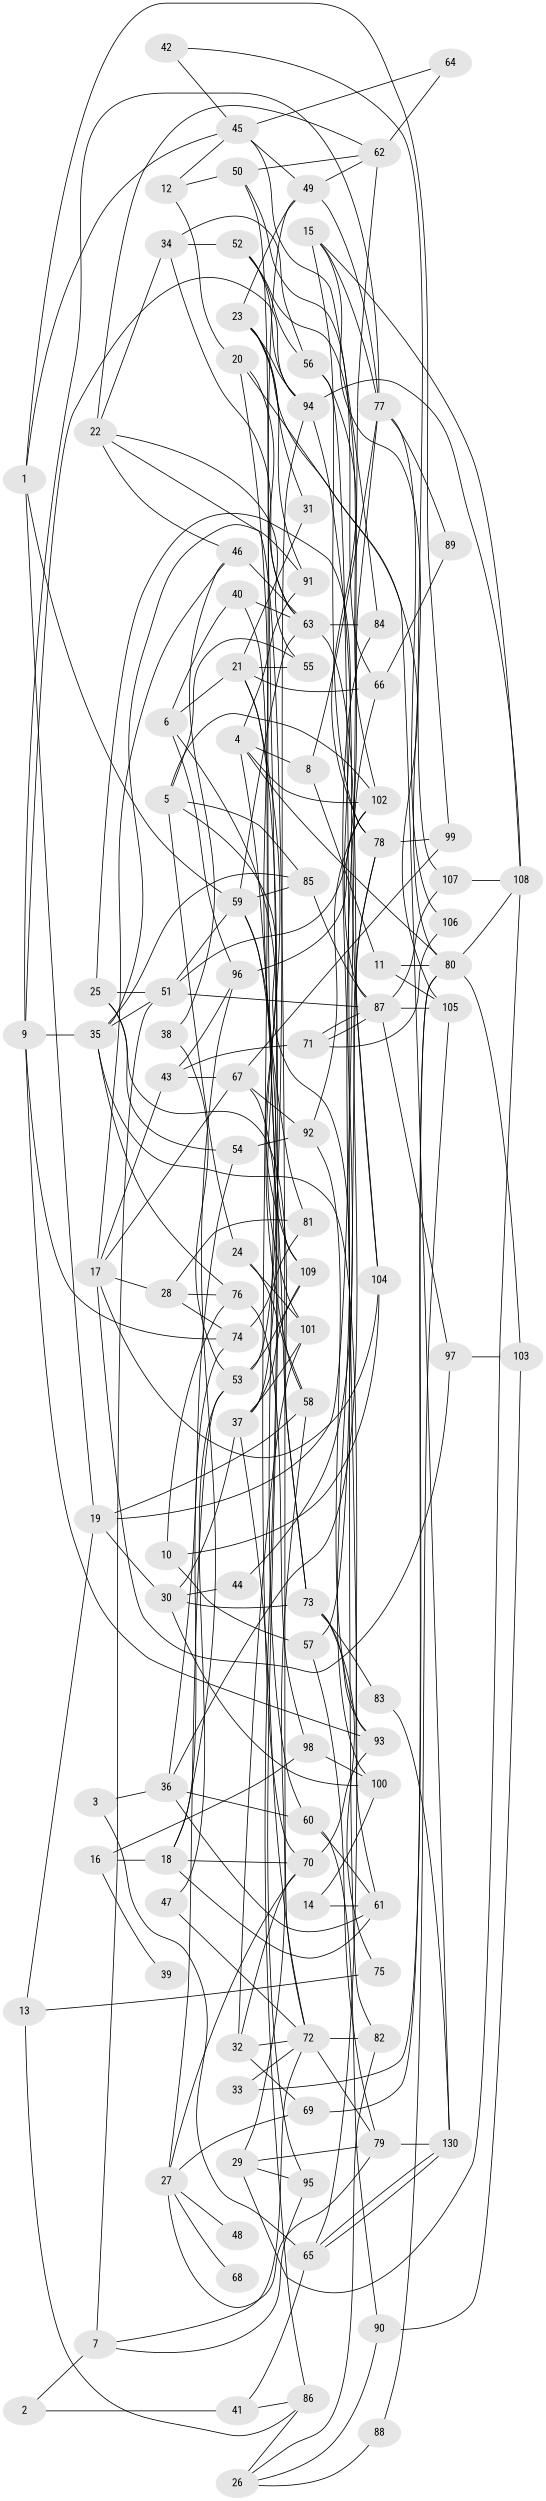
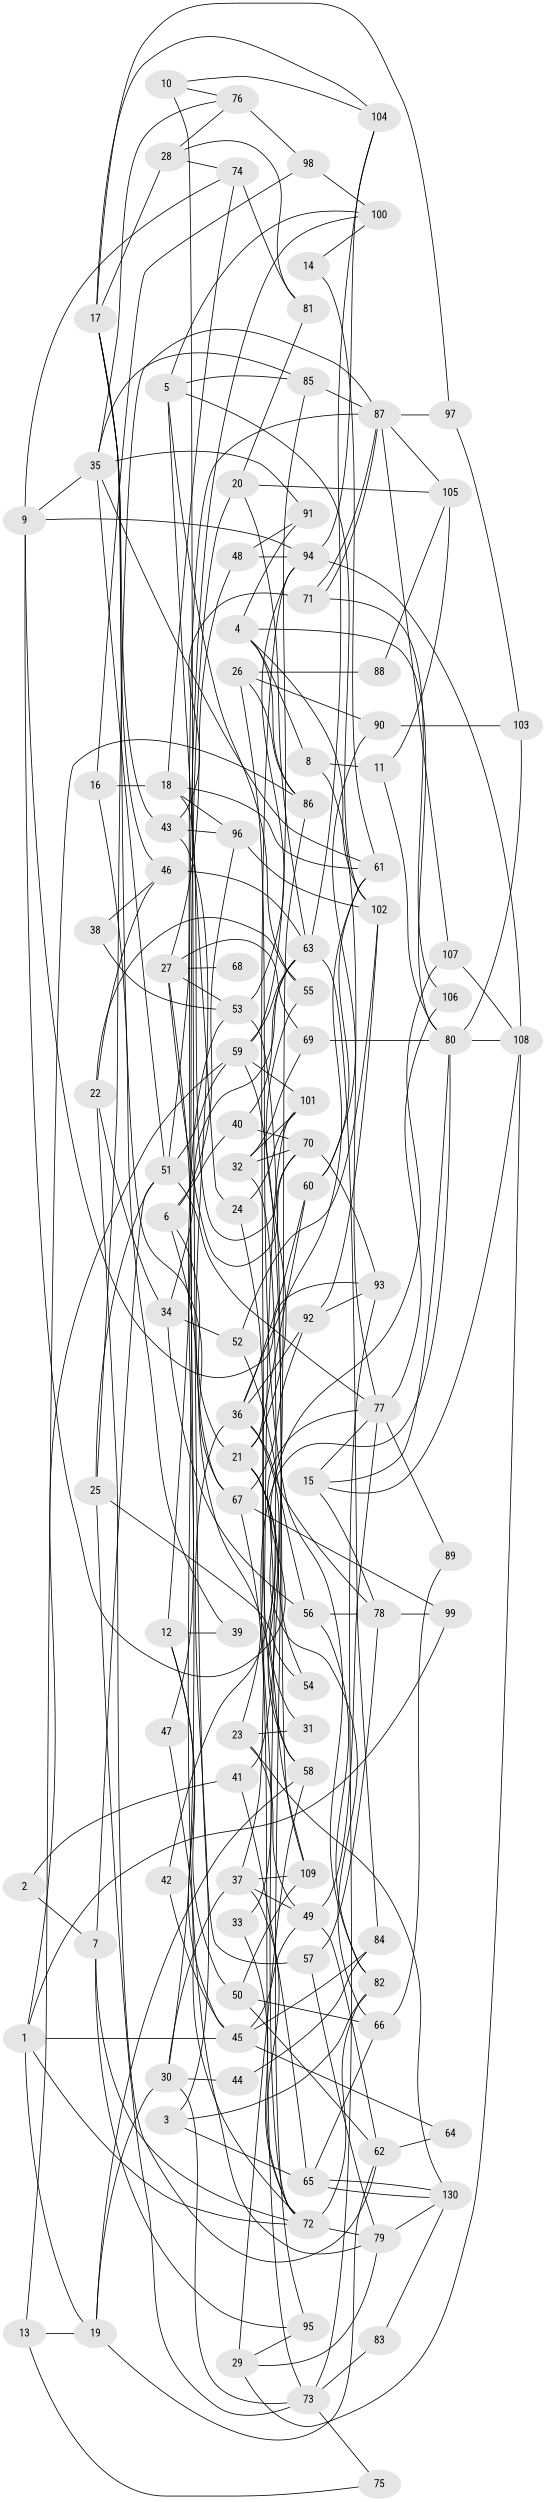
(272, 326) -> (273, 557)
(278, 447) -> (274, 535)
(273, 1142) -> (275, 1368)
(285, 1484) -> (137, 2175)
none -> (204, 1633)
none -> (301, 2080)
